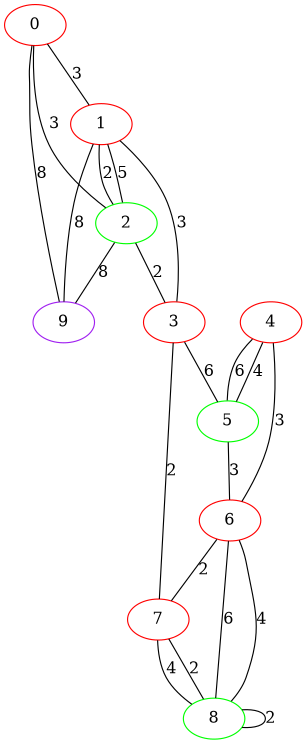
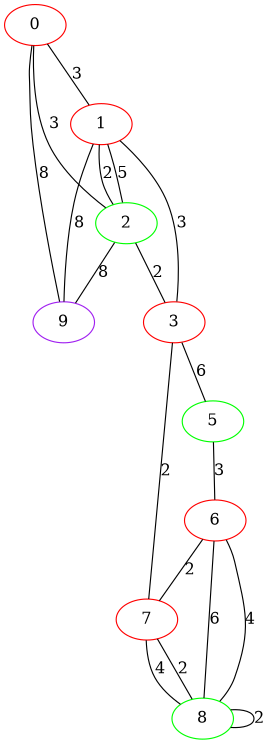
(271, 322) -> none
